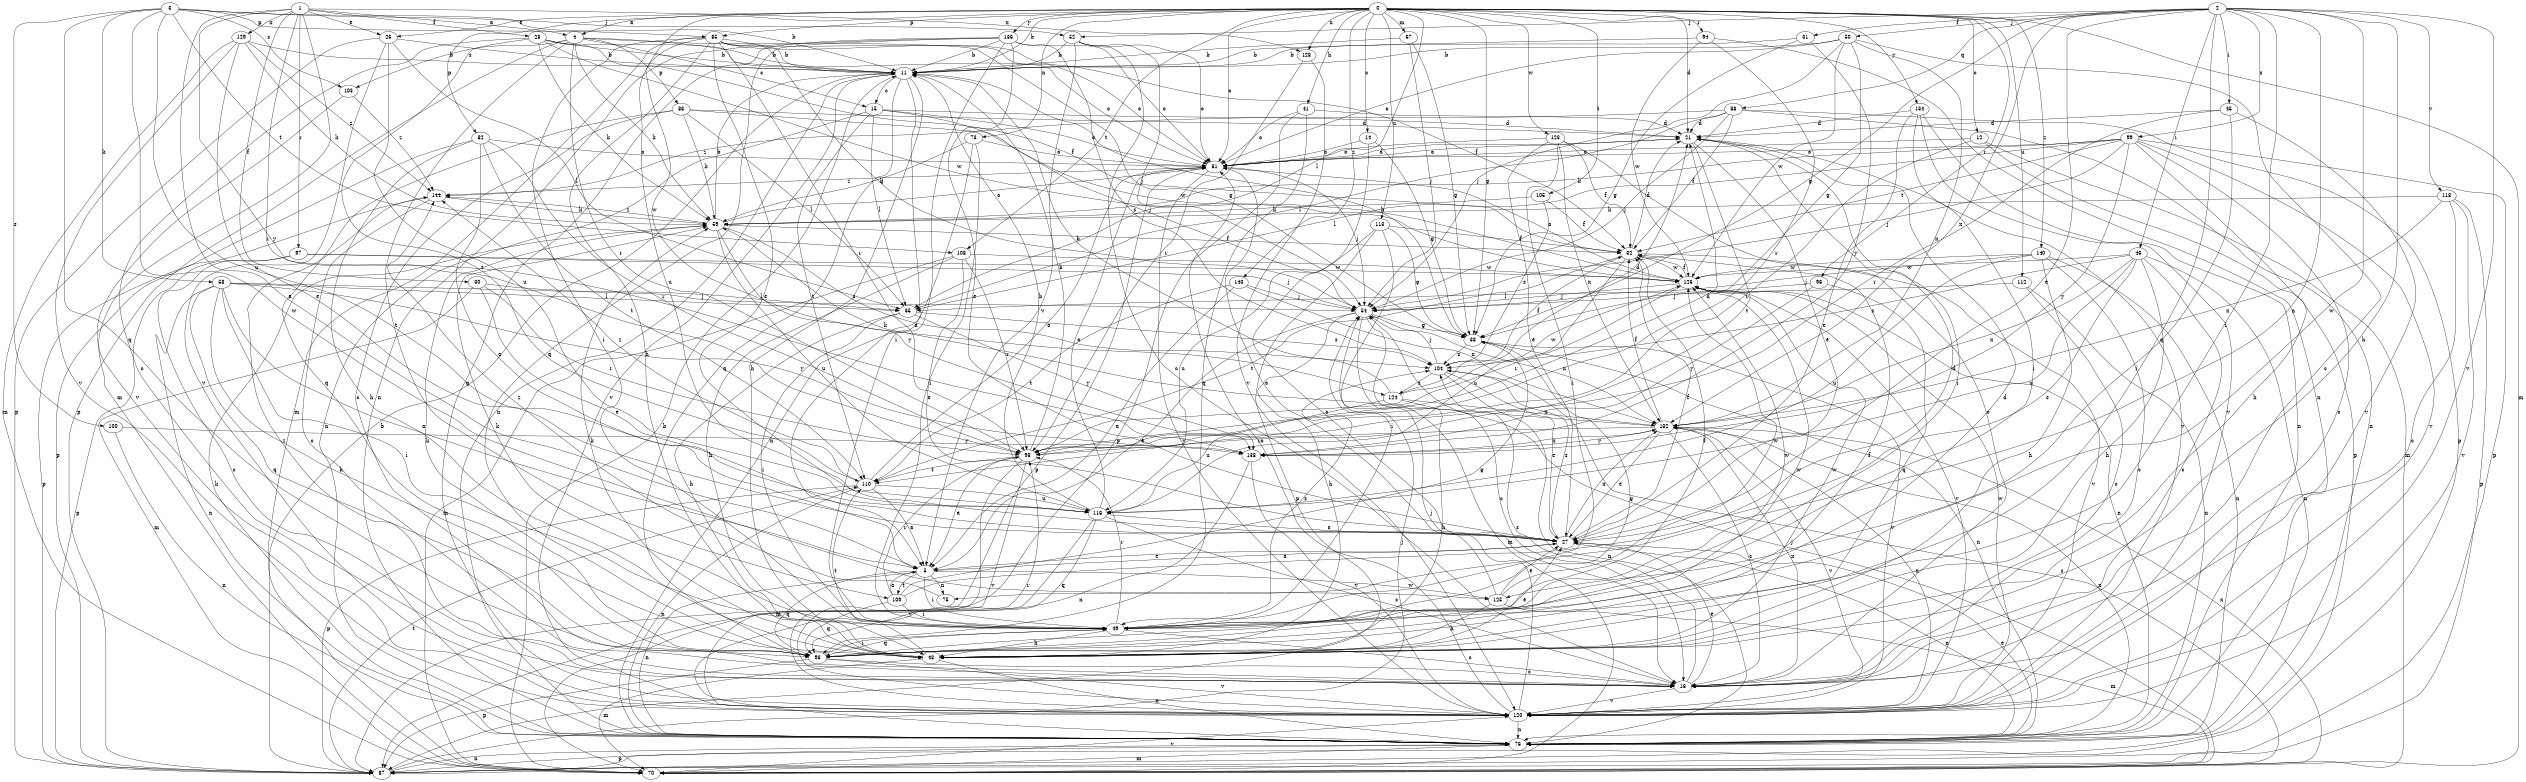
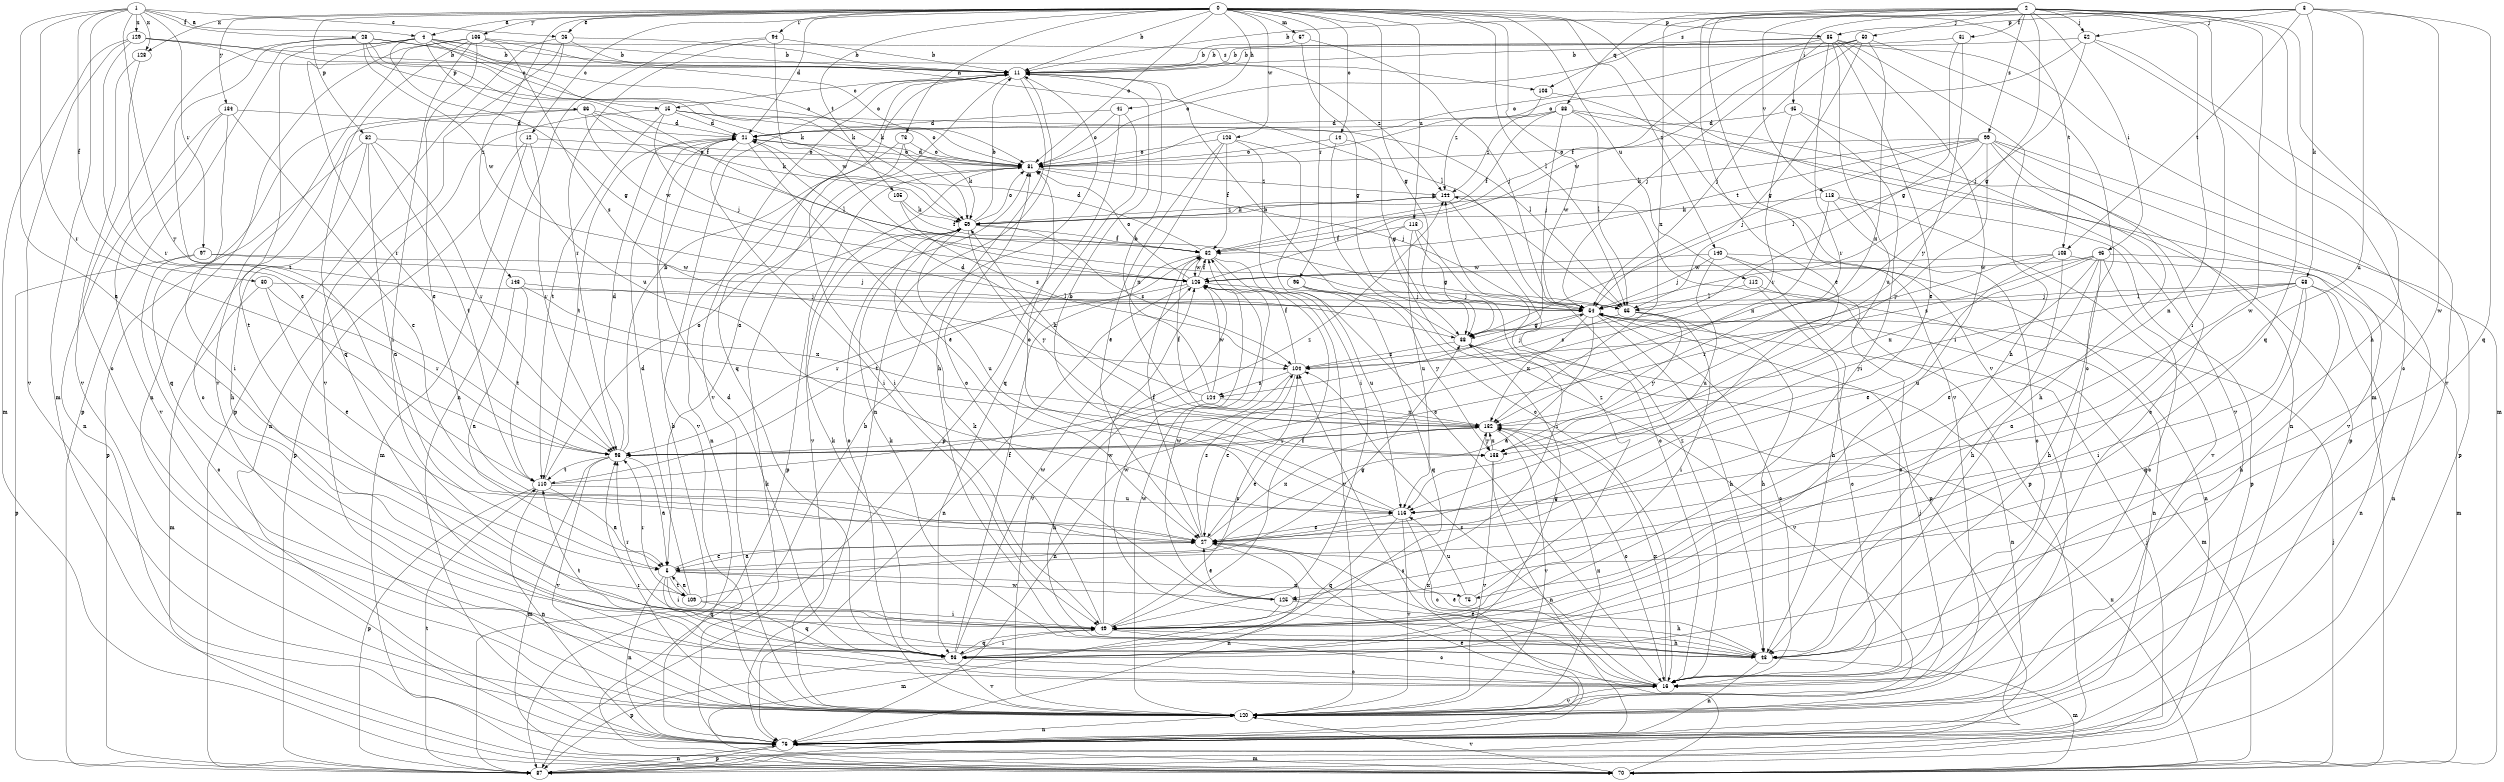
(1042, 302) -> (2202, 609)
(467, 384) -> (218, 384)
(113, 427) -> none
(1220, 438) -> (1446, 557)
